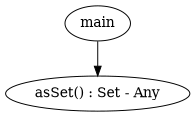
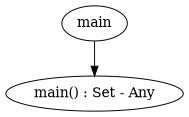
(98, 94) -> (95, 94)
